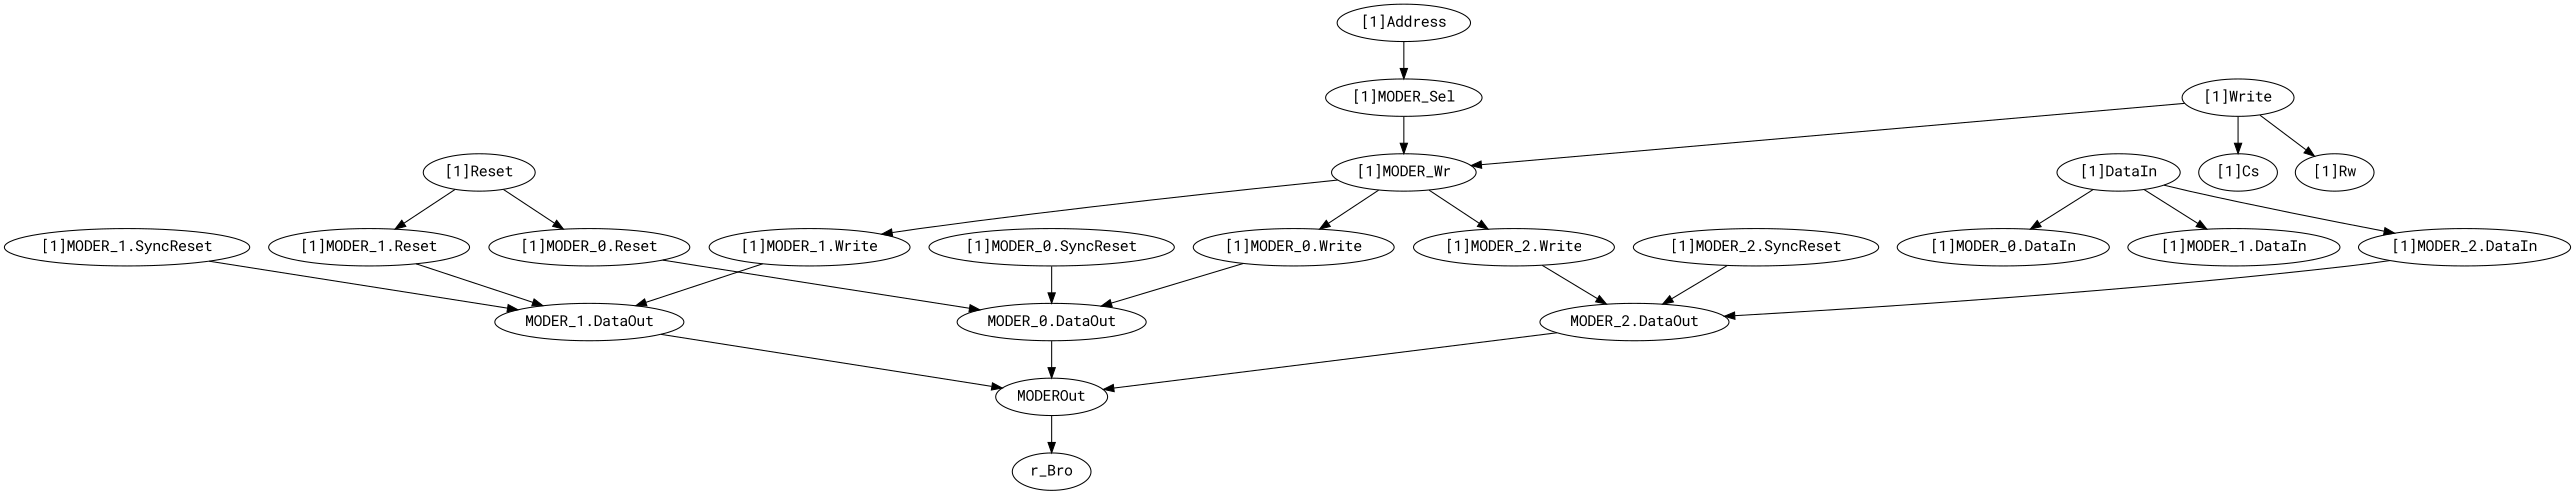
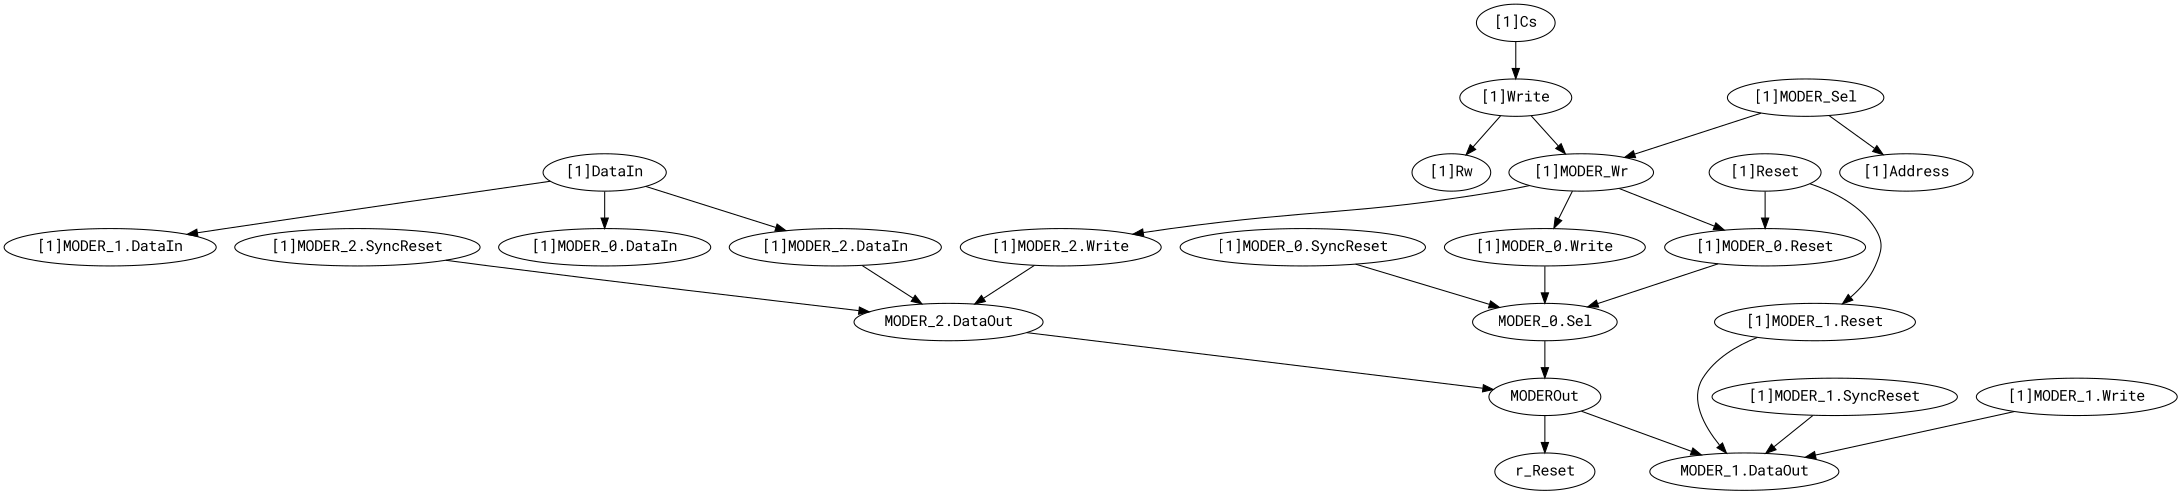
(1404, 55) -> (1852, 132)
(2238, 130) -> (1516, 55)
(1115, 204) -> (1667, 207)
(1052, 322) -> (1545, 322)
(826, 360) -> (1636, 431)
(1052, 472) -> (1545, 472)
